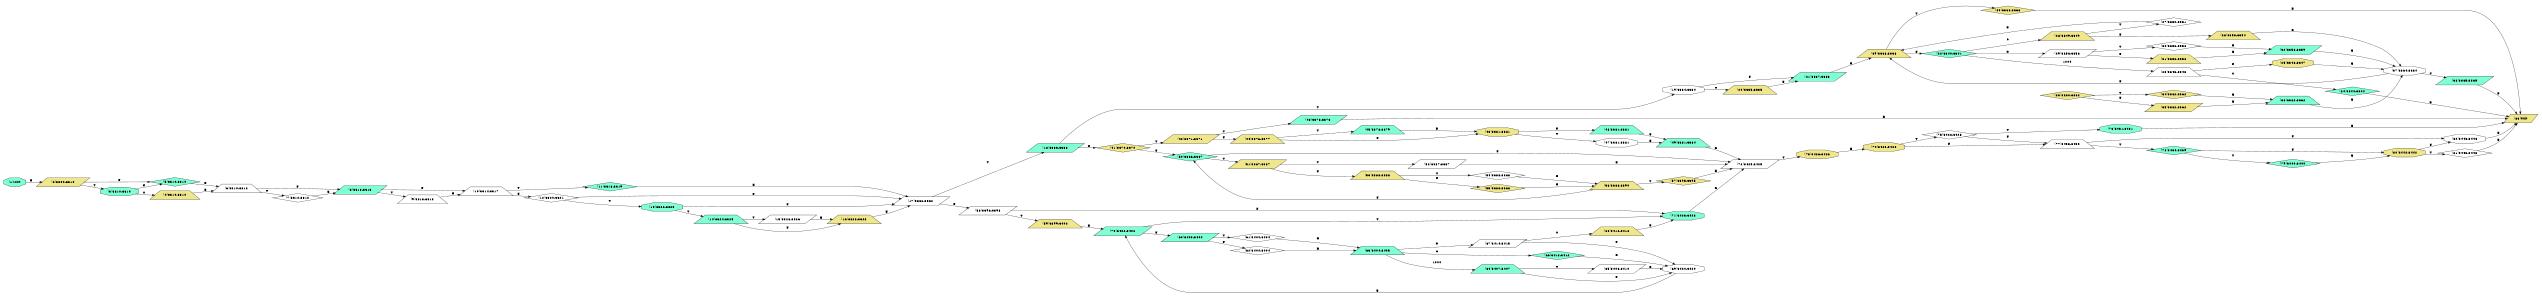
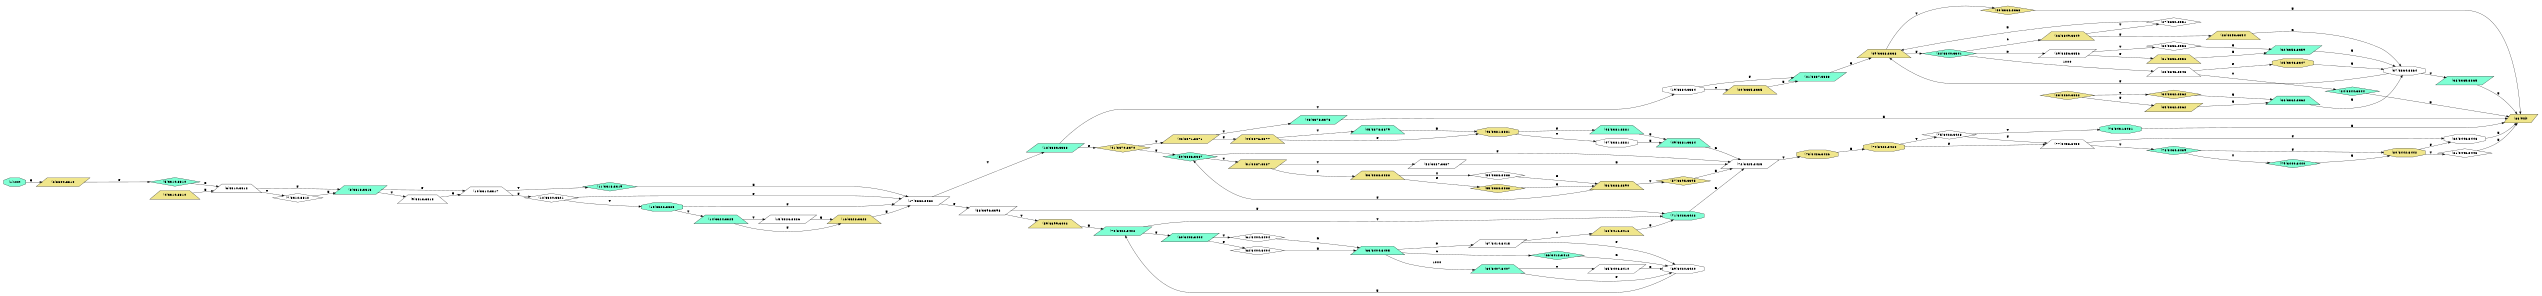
(119, 192) -> none
